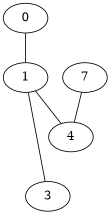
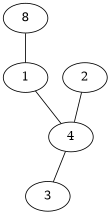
(26, 18) -> (26, 18)
(85, 78) -> (85, 78)
(37, 137) -> (59, 167)
